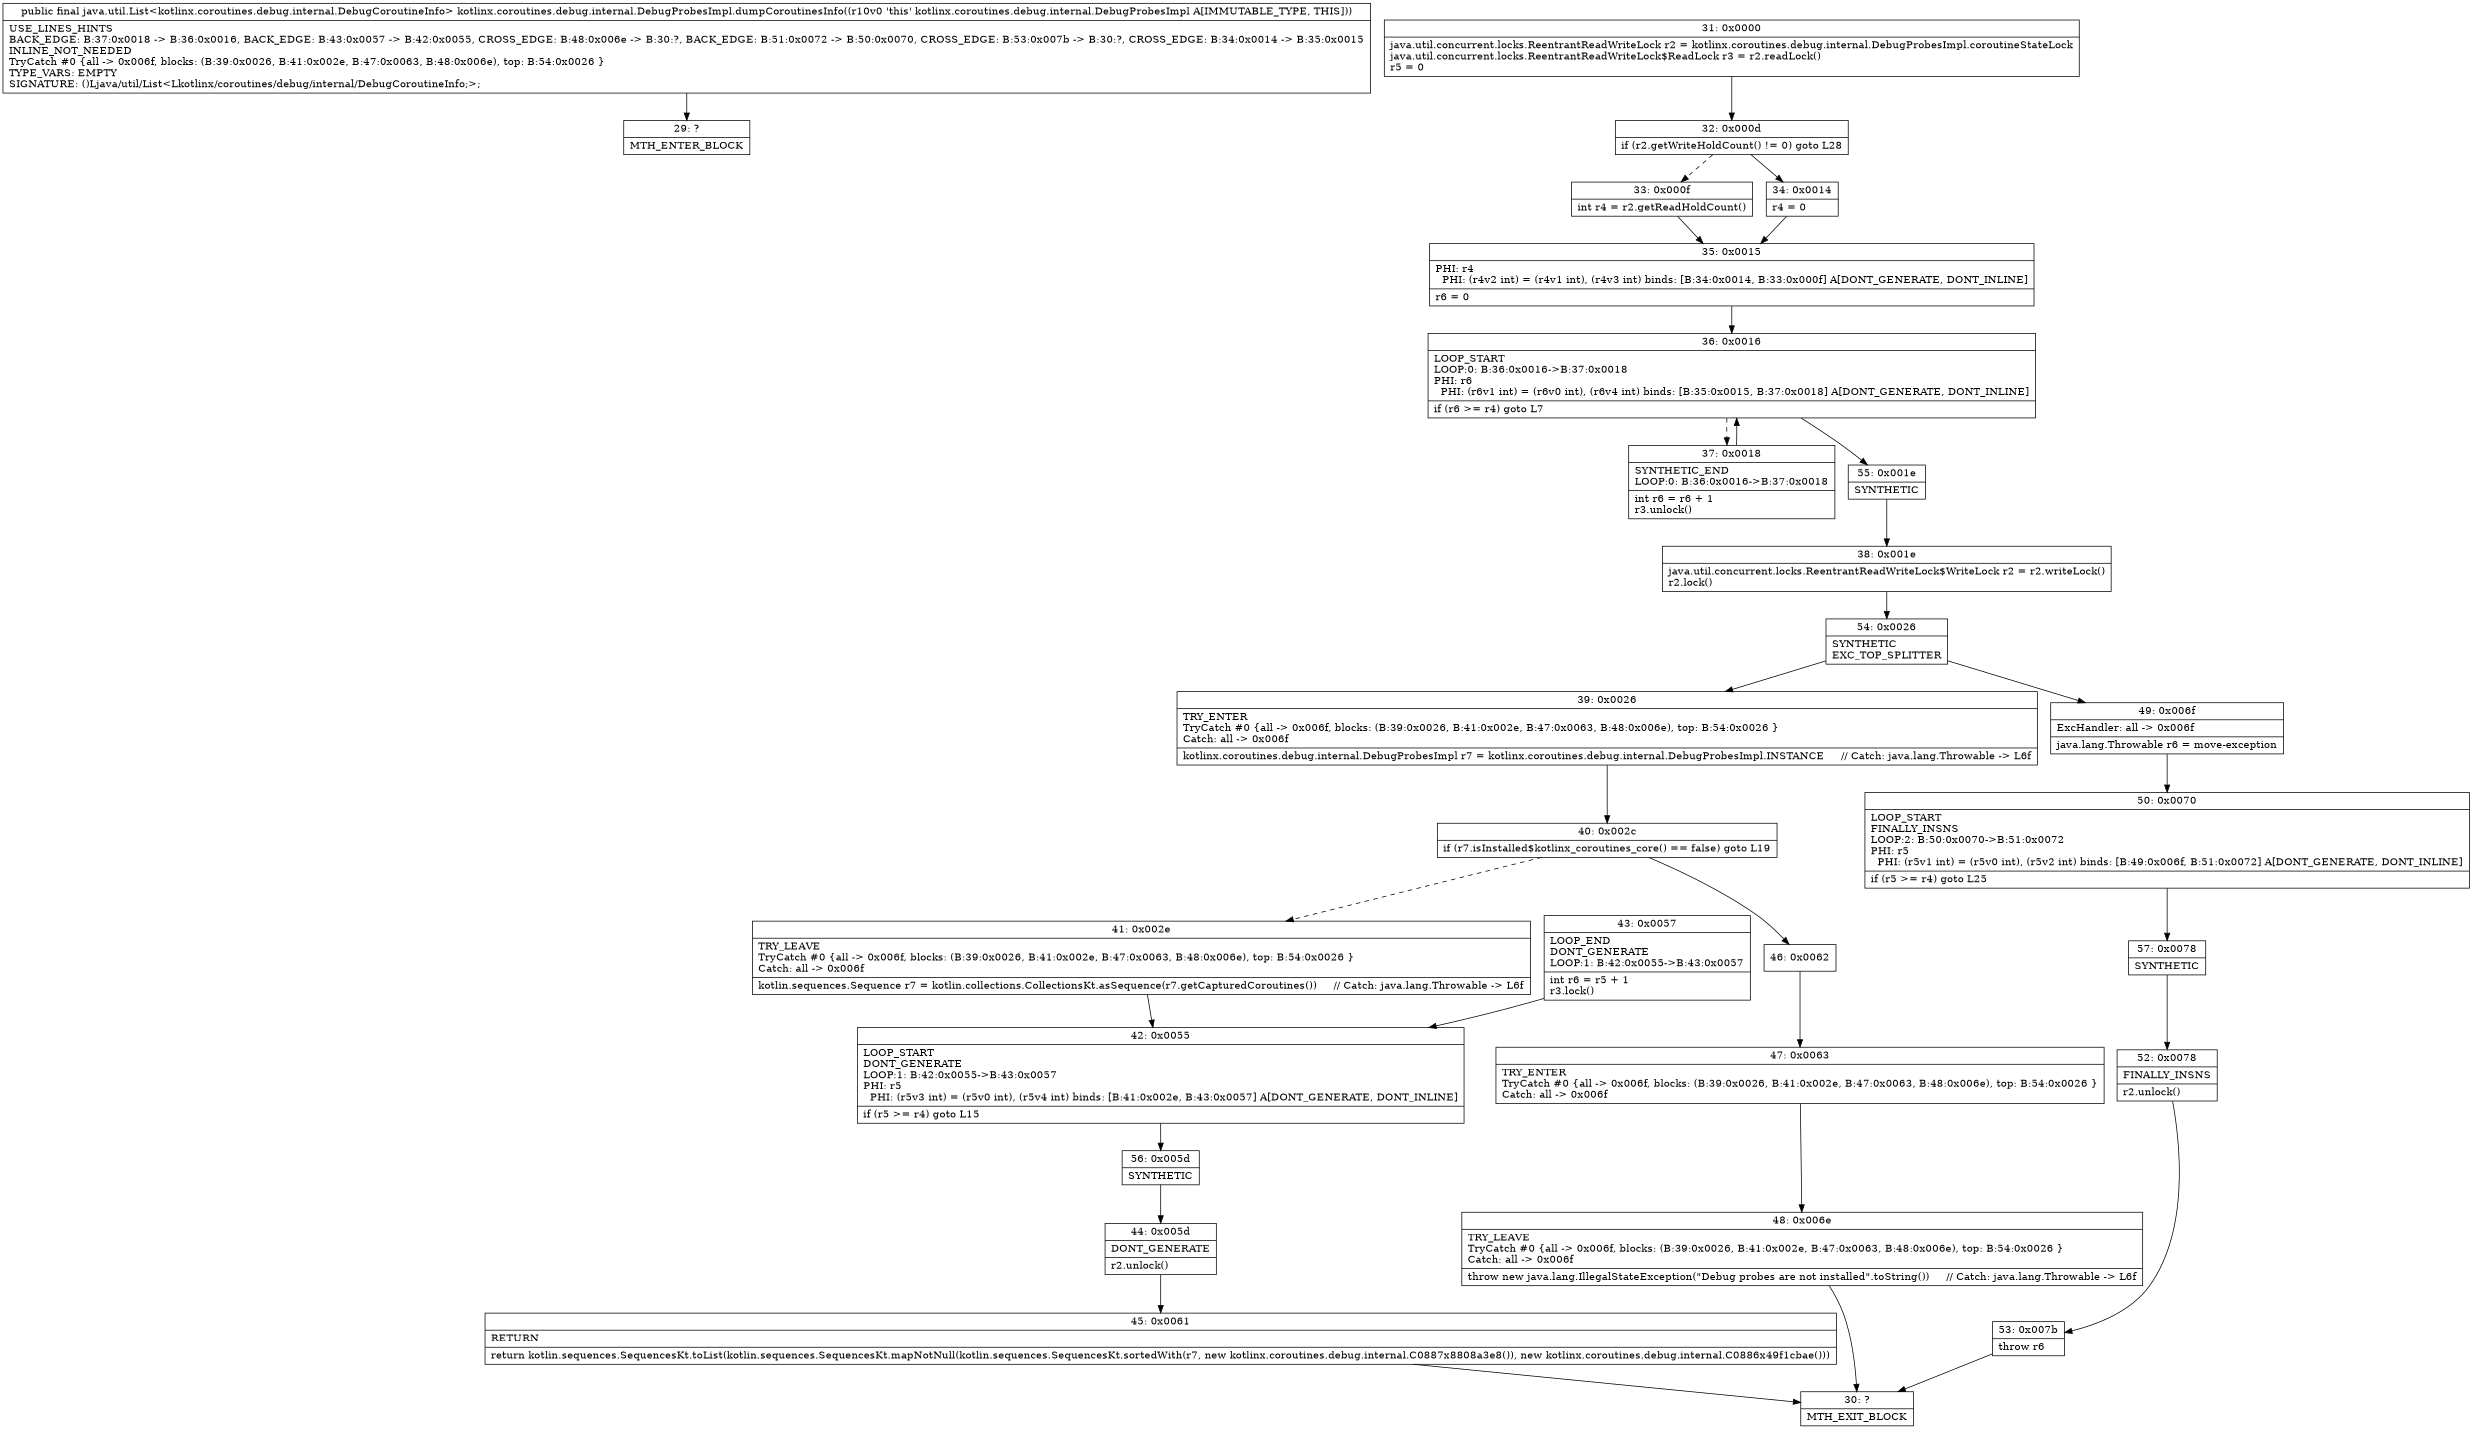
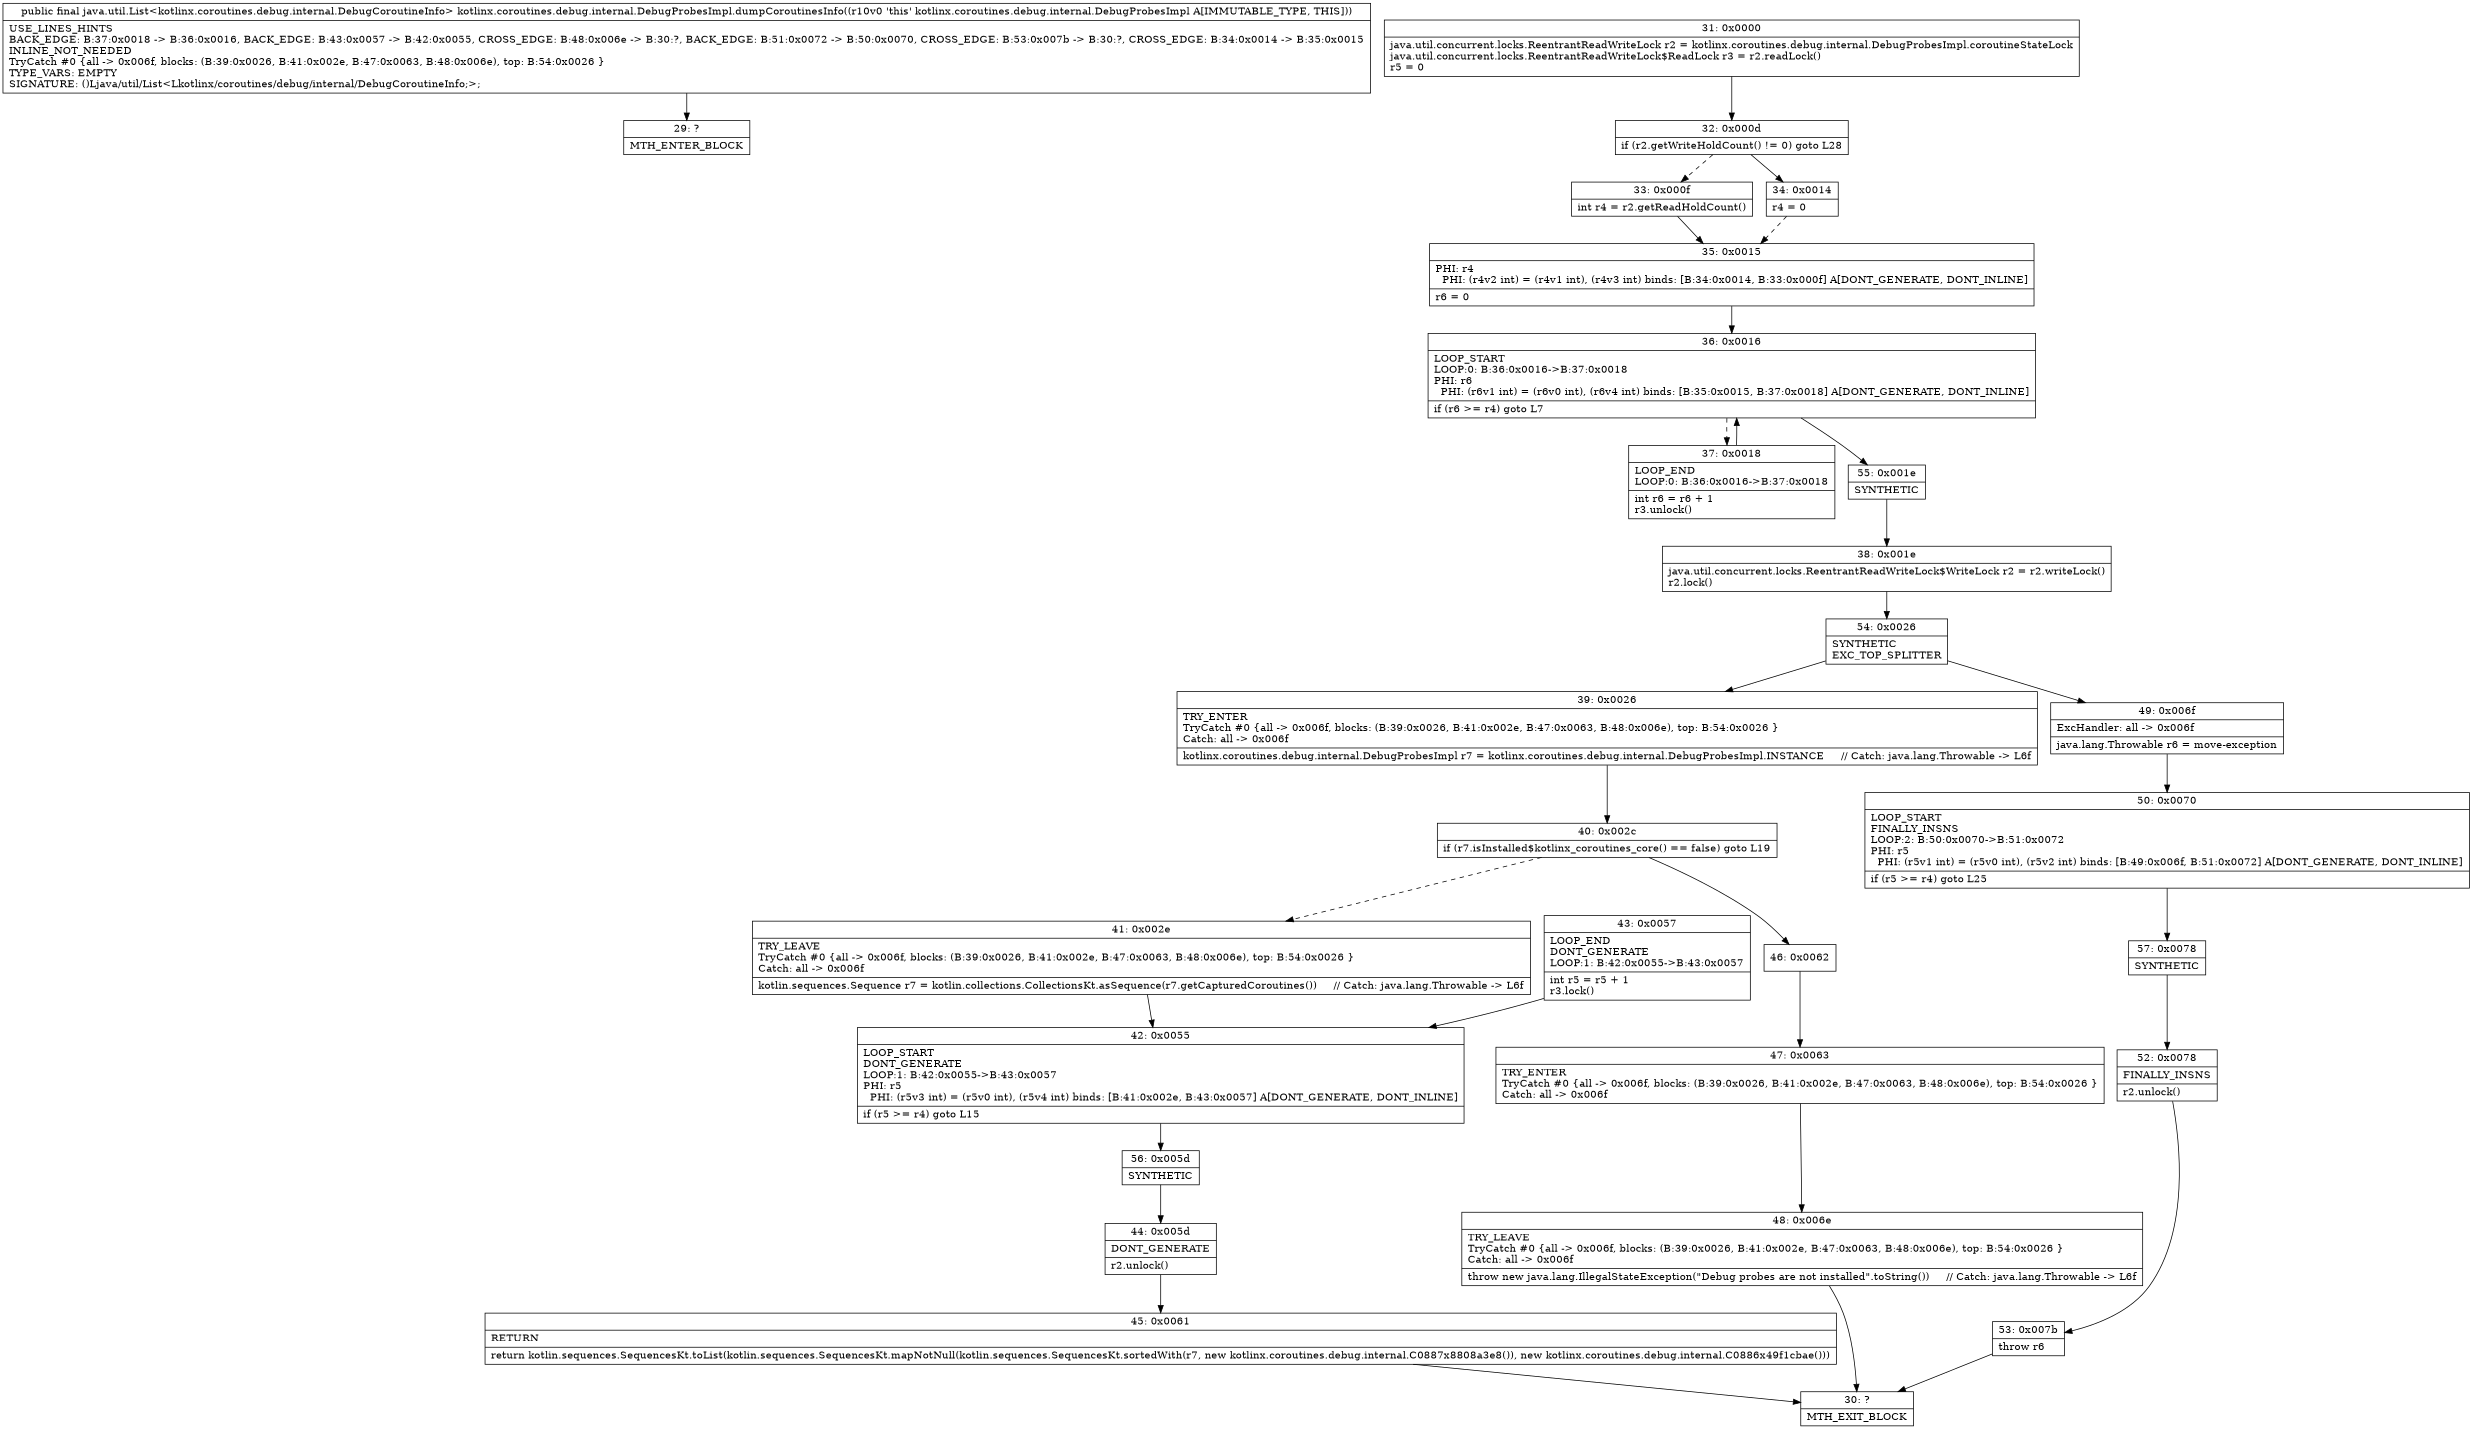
(1776, 227) -> (1776, 227)
(1682, 471) -> (1665, 471)
(1590, 980) -> (1590, 980)
